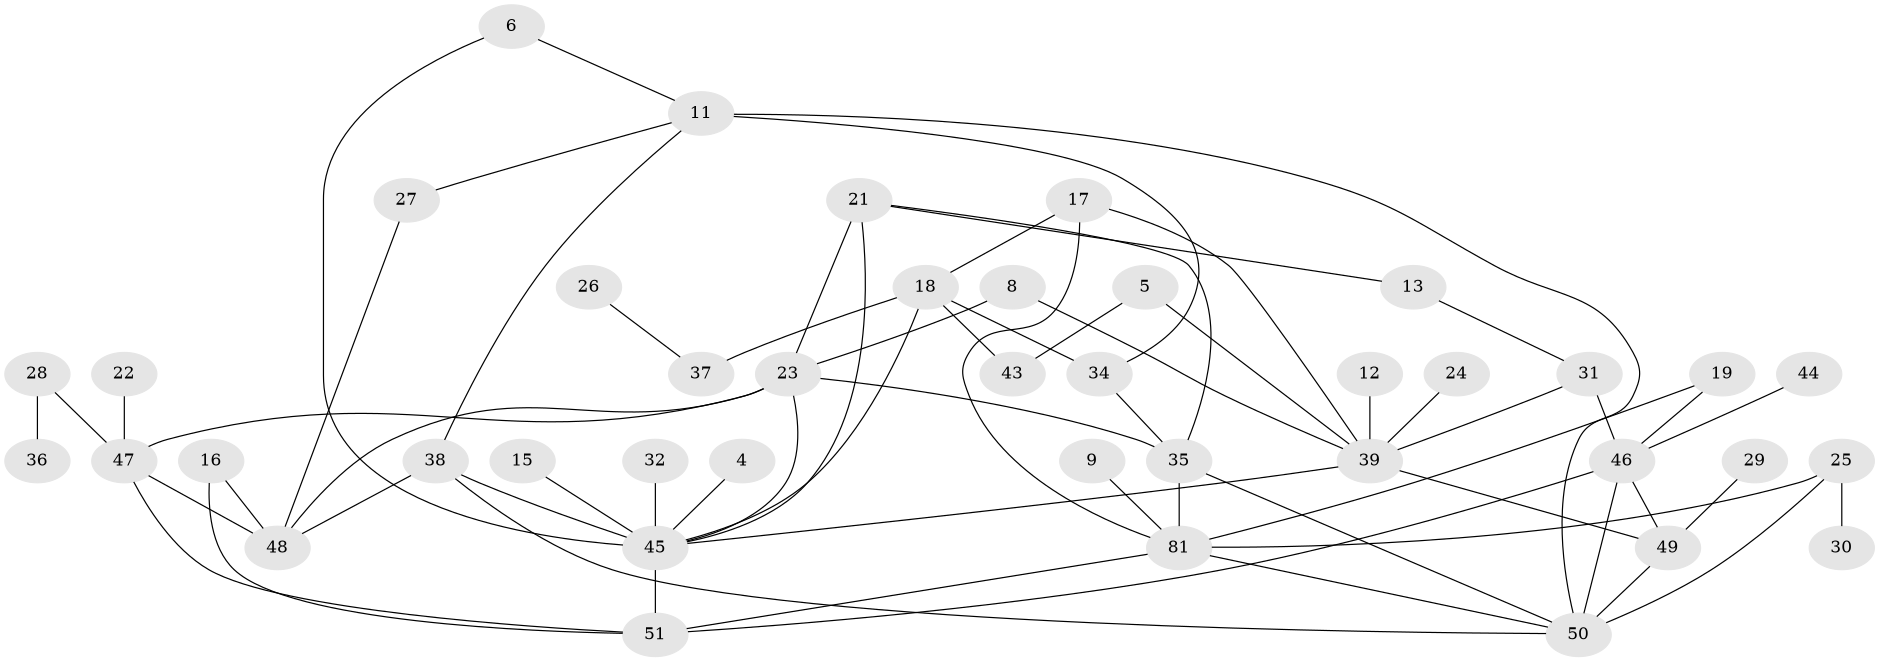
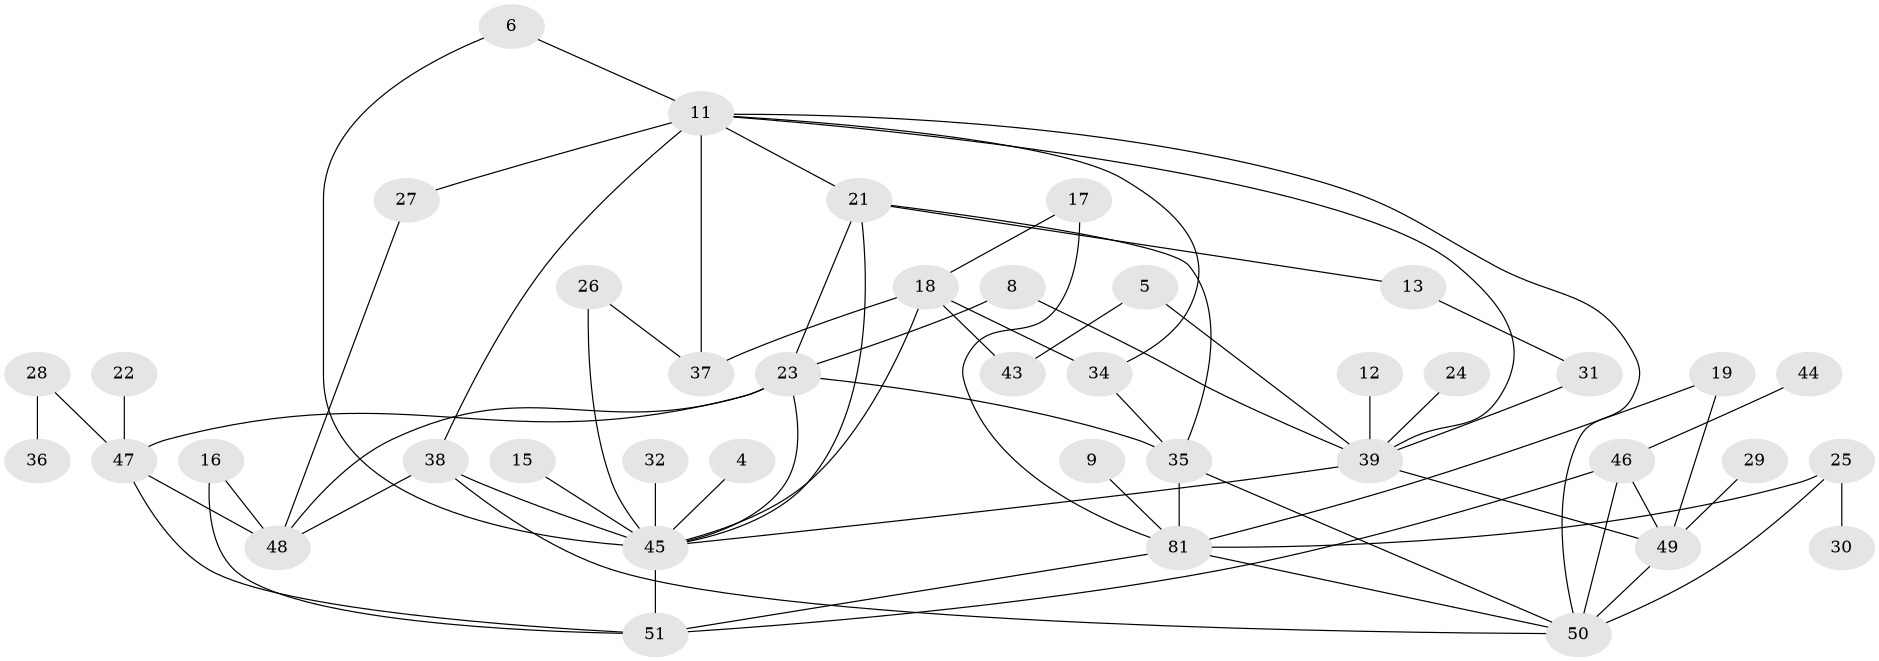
none -> (780, 157)
none -> (701, 244)
(1256, 298) -> (1237, 185)
(1603, 411) -> none
(1672, 418) -> (1695, 461)
none -> (598, 429)
